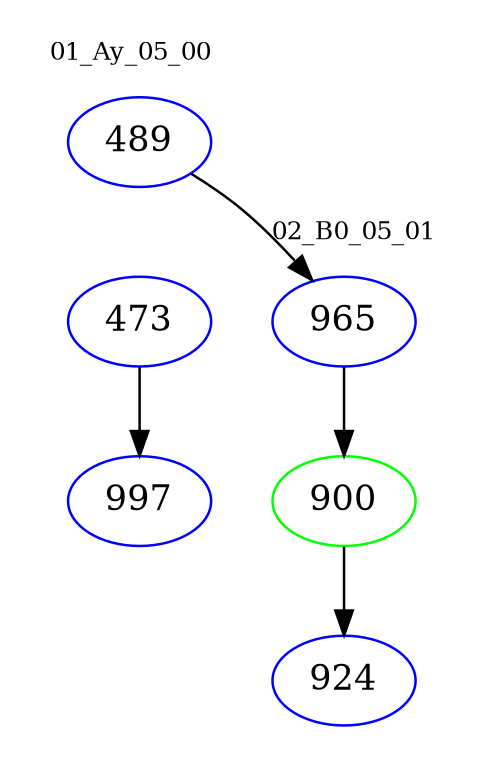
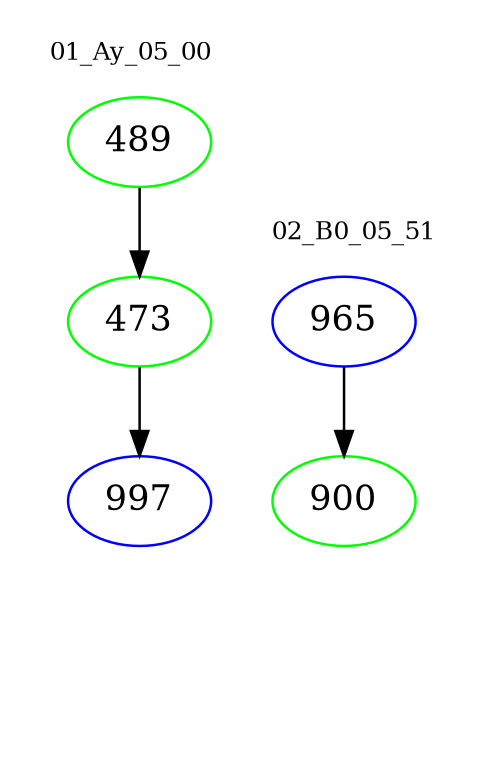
(140, 142) -> (140, 142)
(354, 233) -> (354, 233)
(269, 234) -> (140, 220)
(140, 322) -> (140, 322)
(344, 681) -> none
